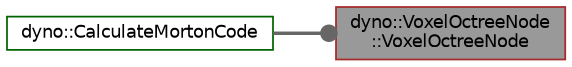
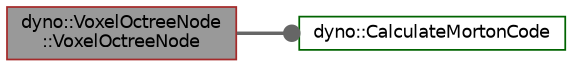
(297, 33) -> (261, 33)
